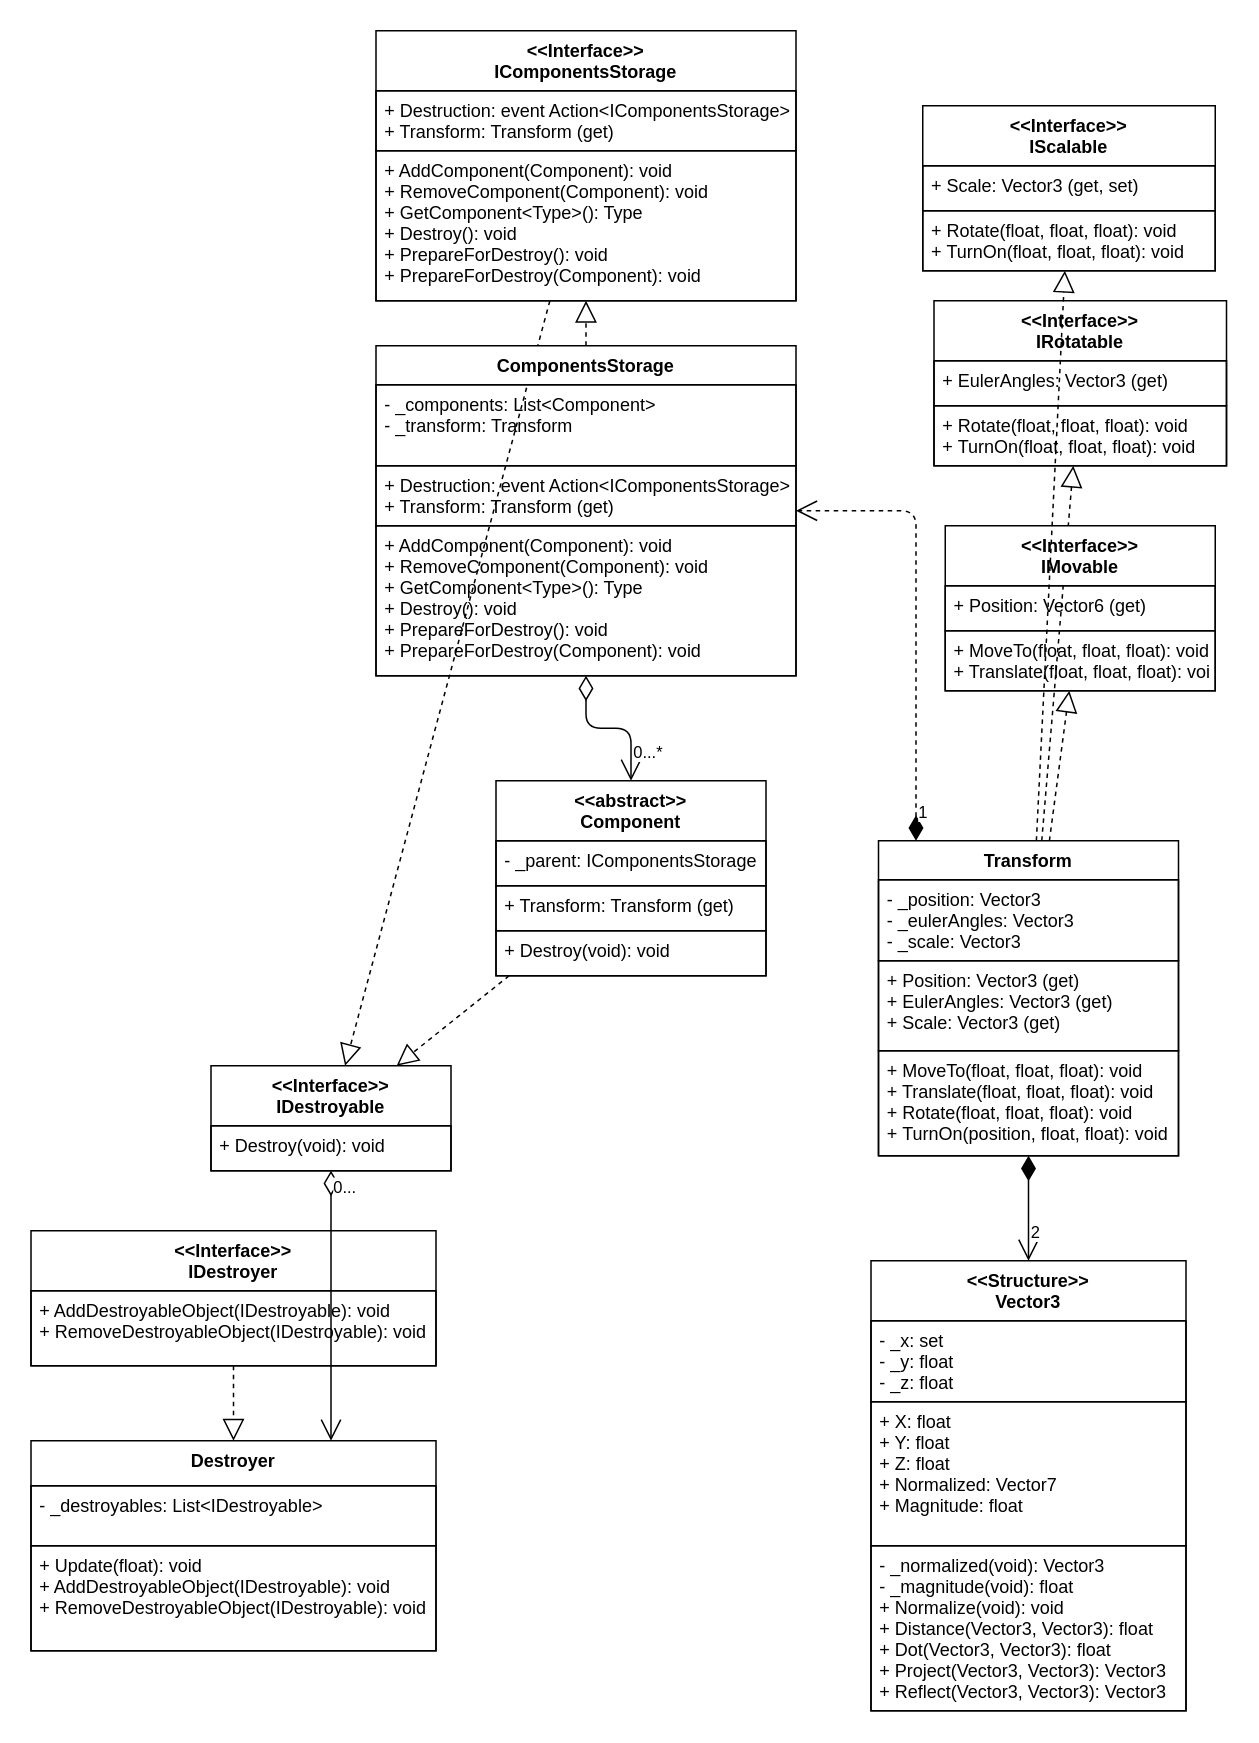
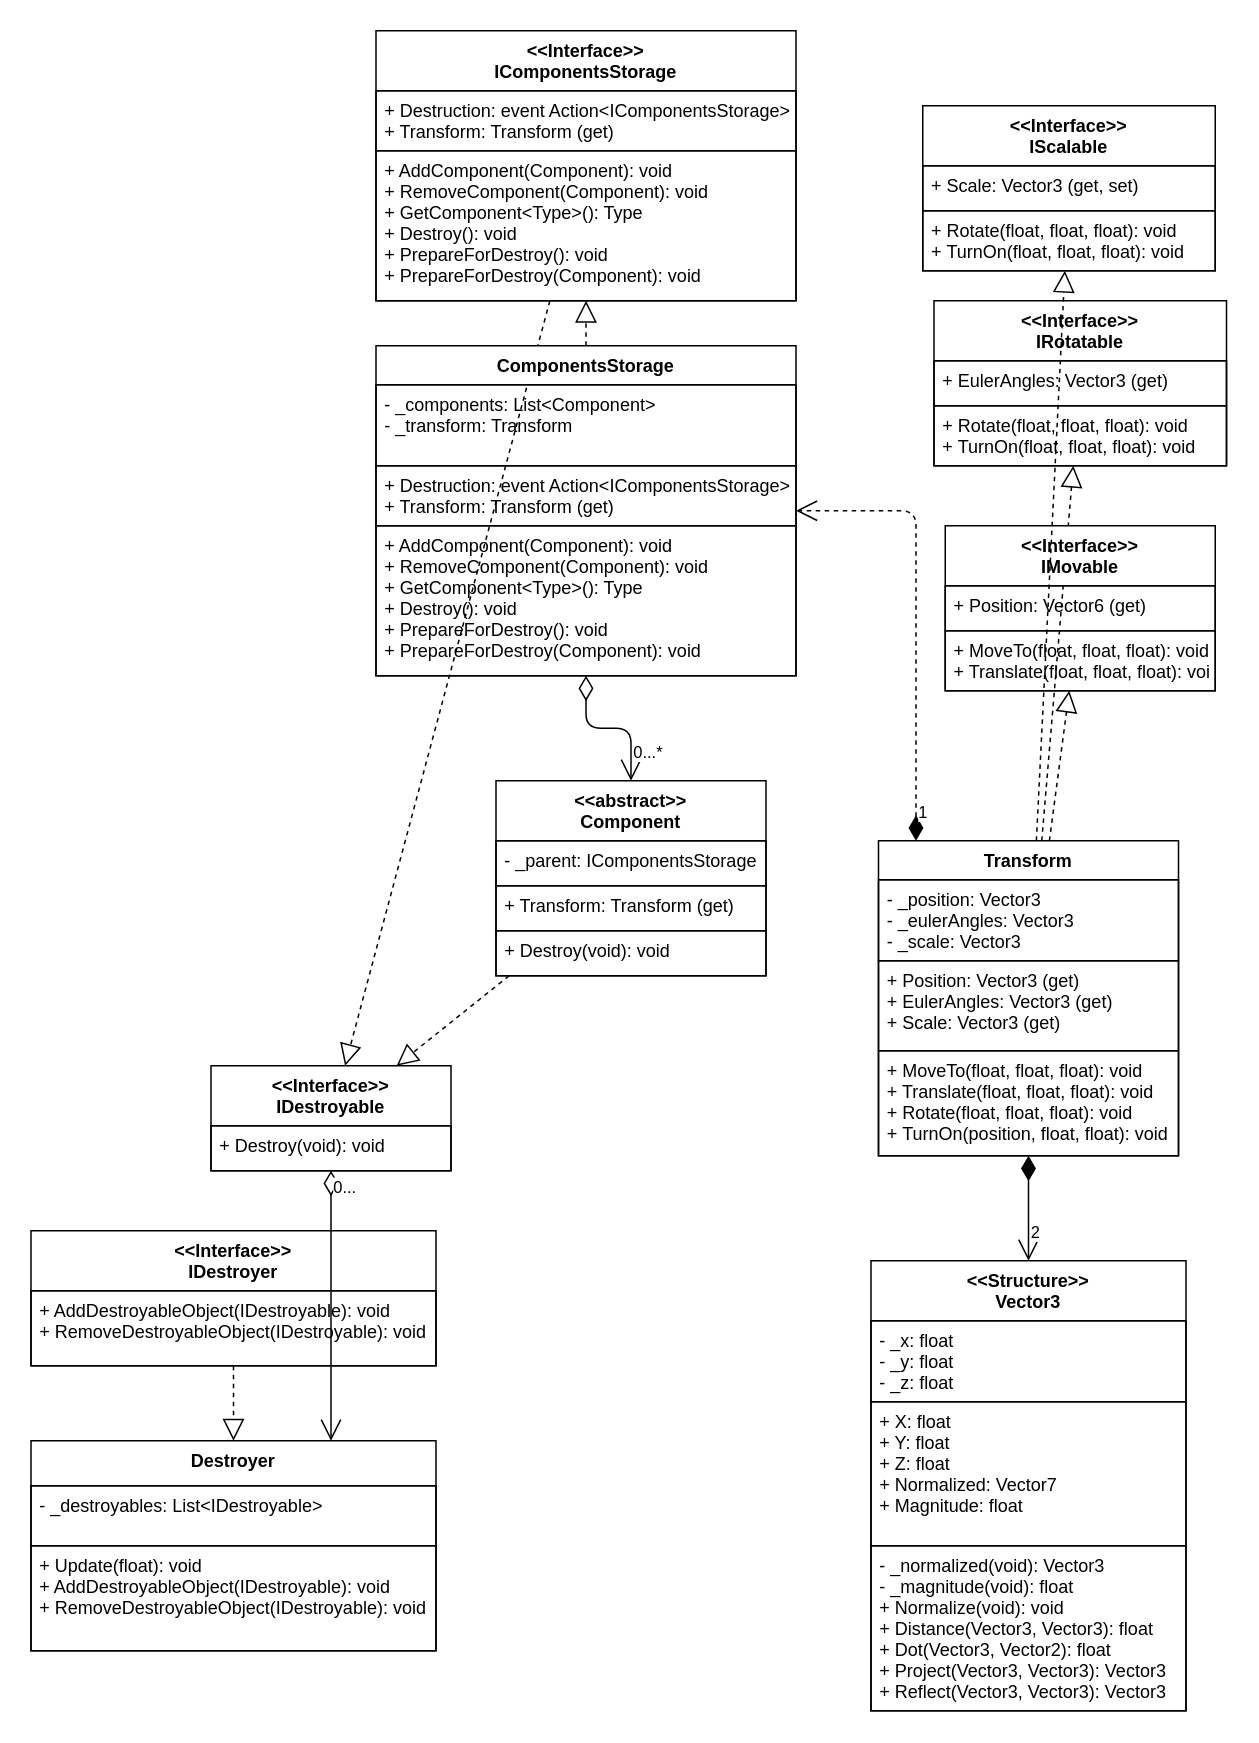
(917, 1341) -> (925, 1341)
(1006, 1566) -> (1006, 1566)
